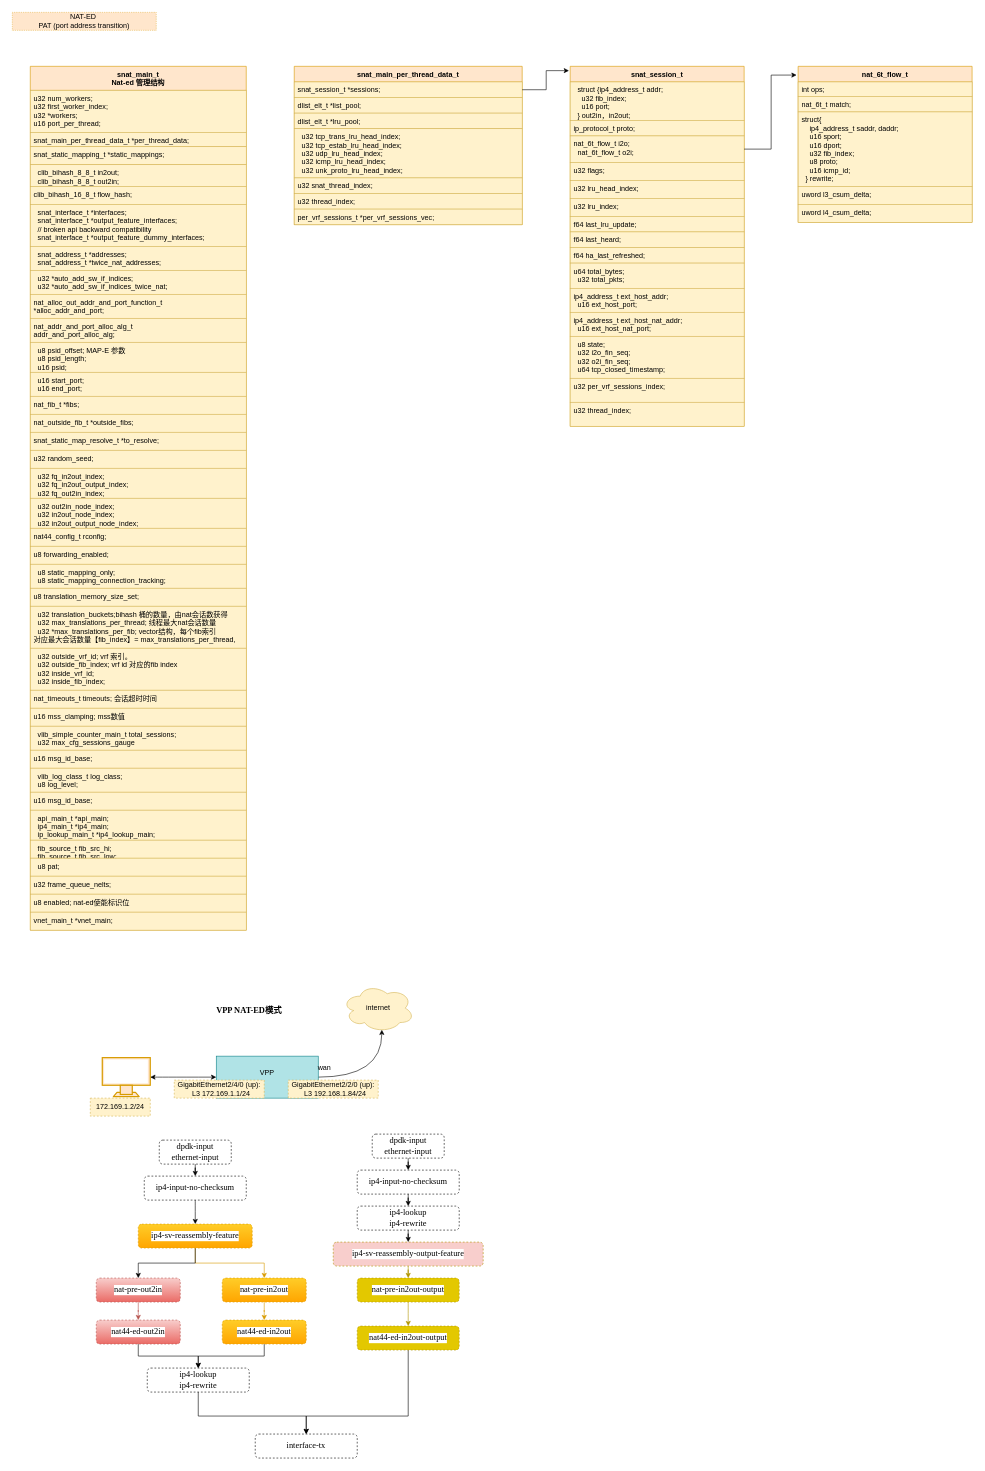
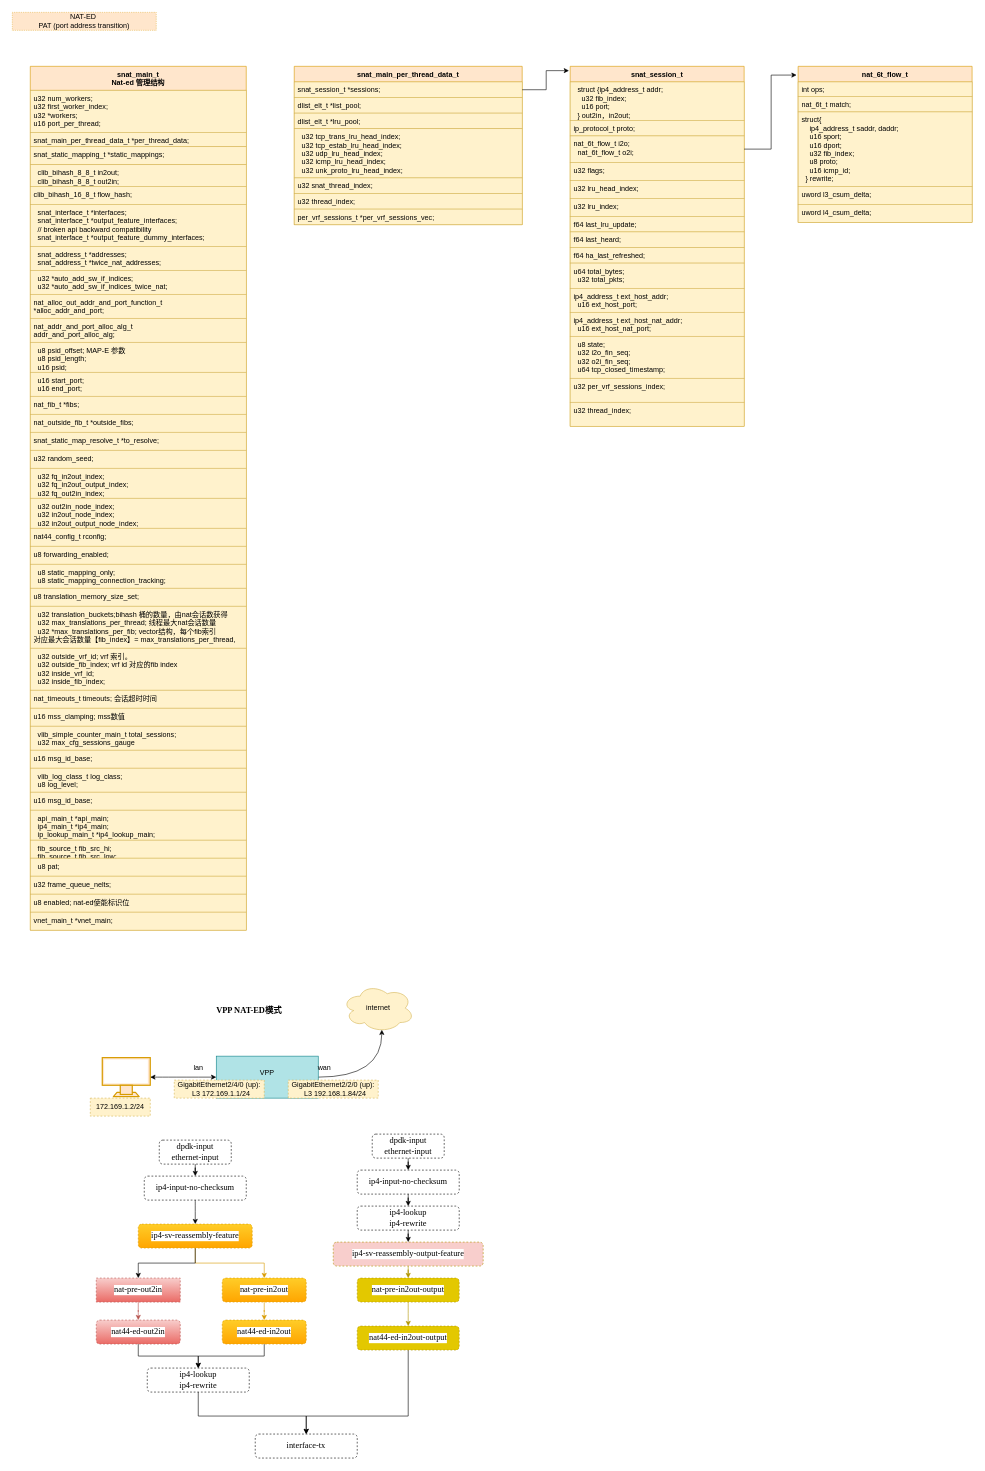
none -> (198, 1068)
(138, 1290) -> (138, 1290)
